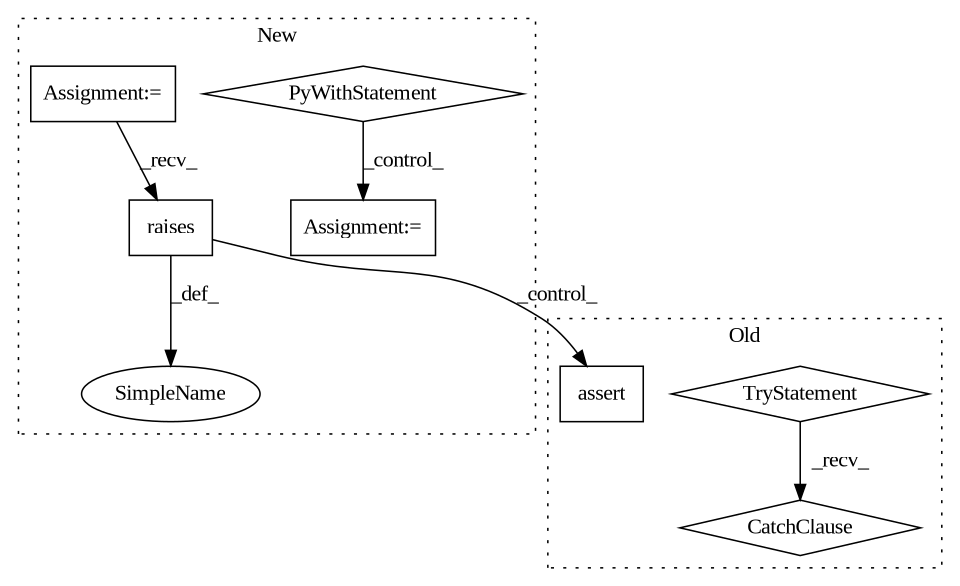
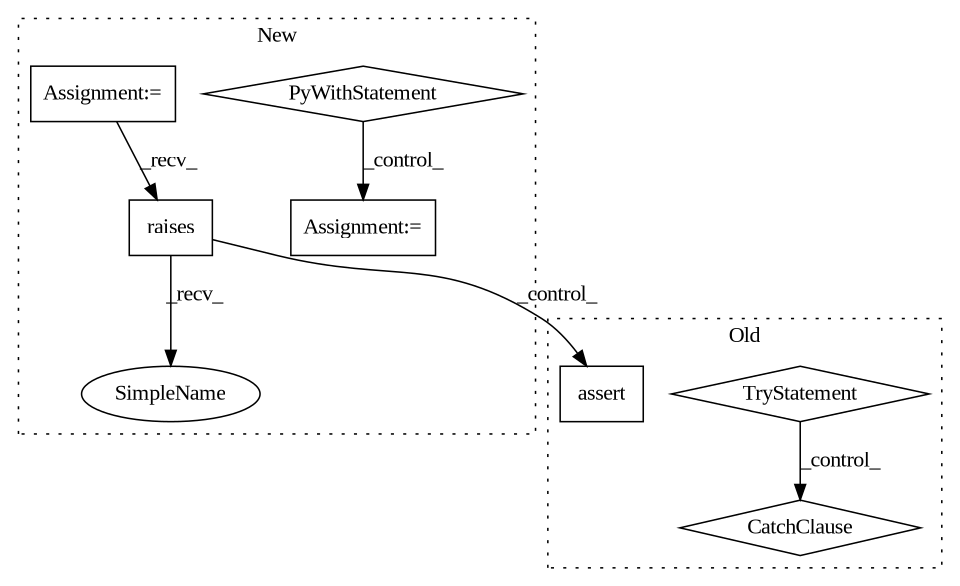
(195, 295) -> (195, 295)
(840, 461) -> (840, 461)
